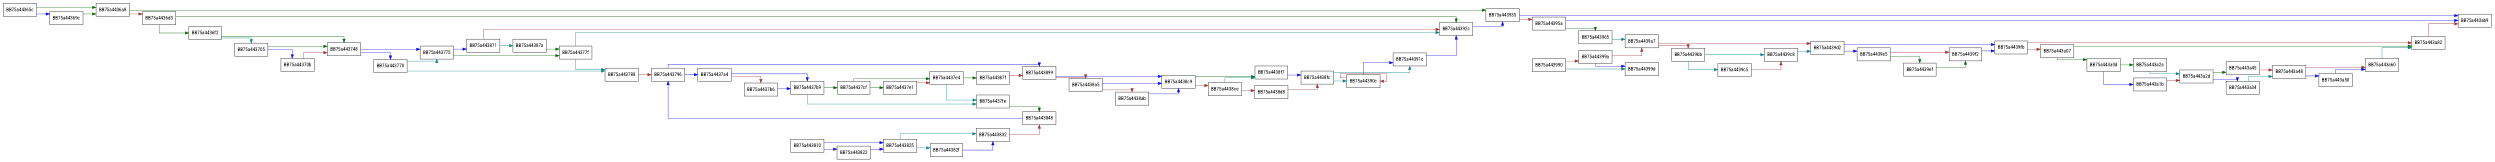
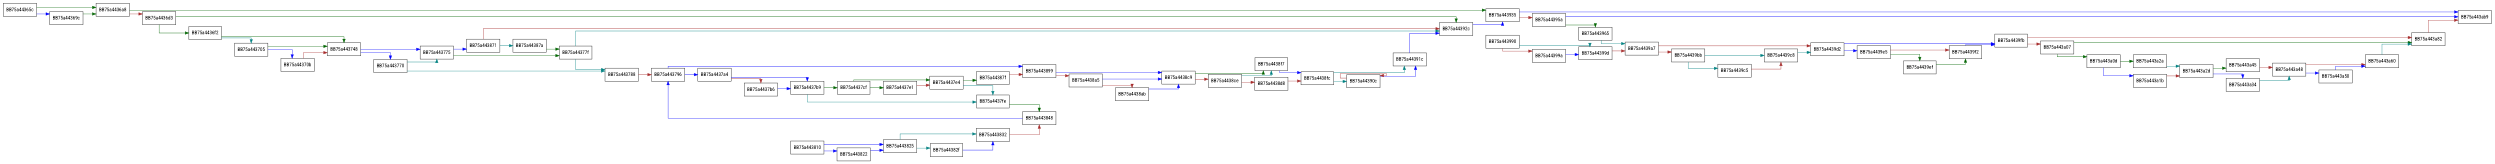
(1629, 56) -> (1617, 51)
